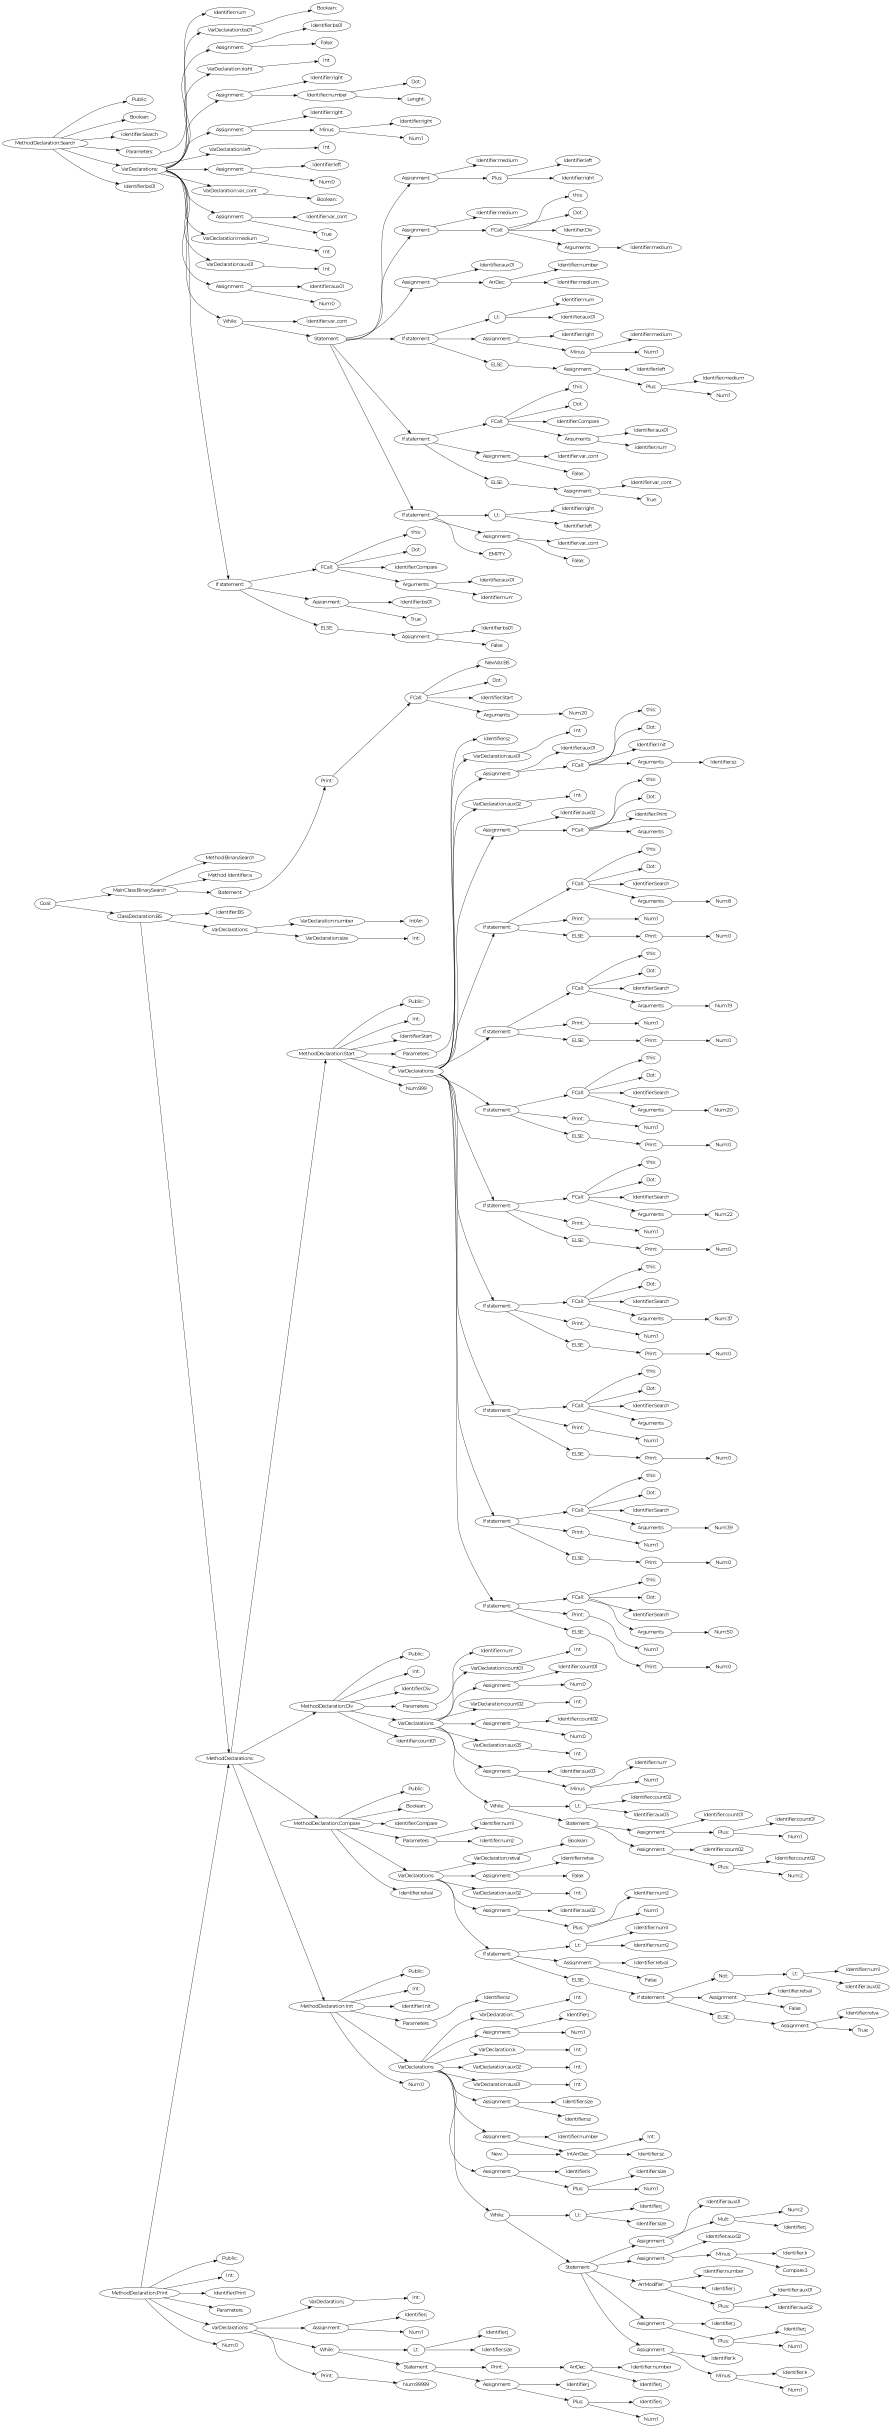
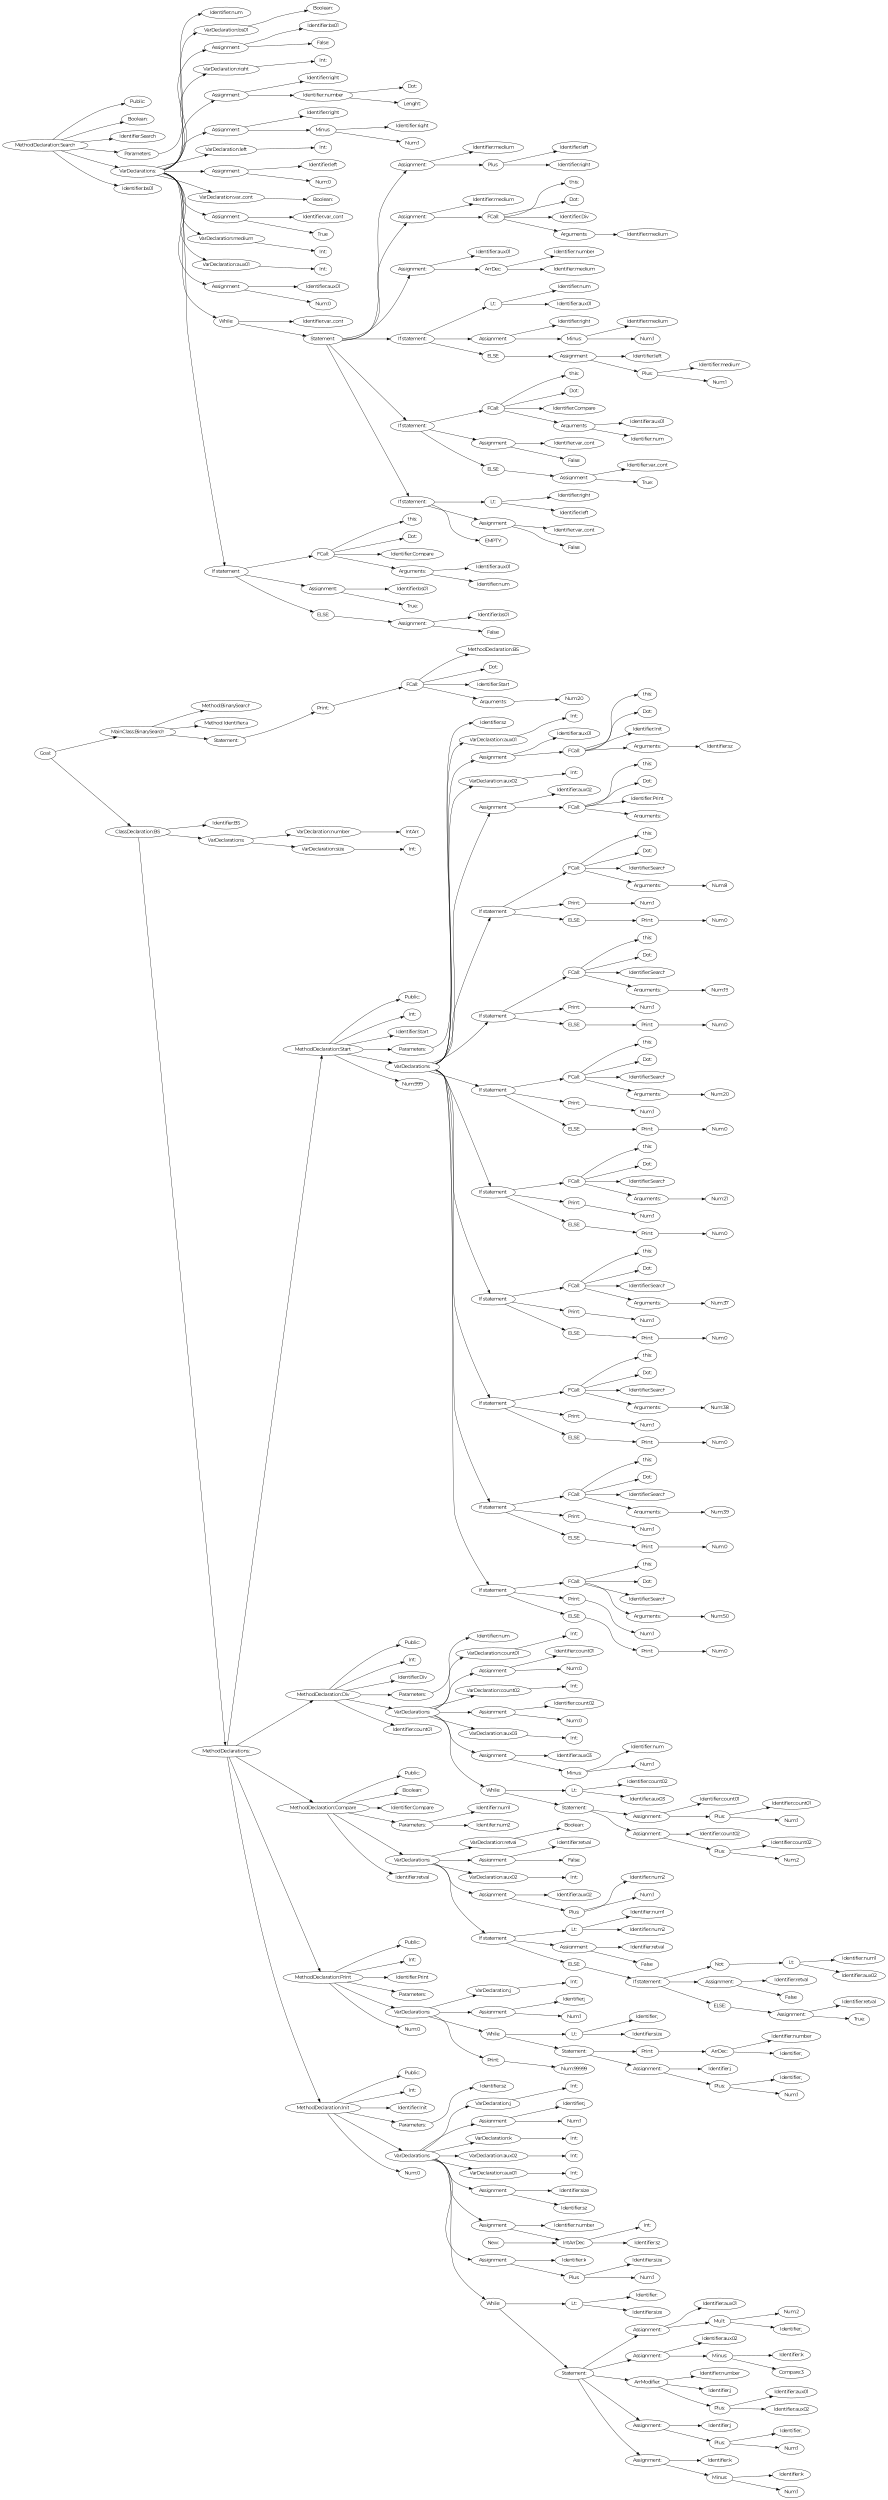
(497, 663) -> (493, 650)
(723, 1215) -> (720, 1199)
none -> (720, 1408)
(185, 2028) -> (274, 1863)
